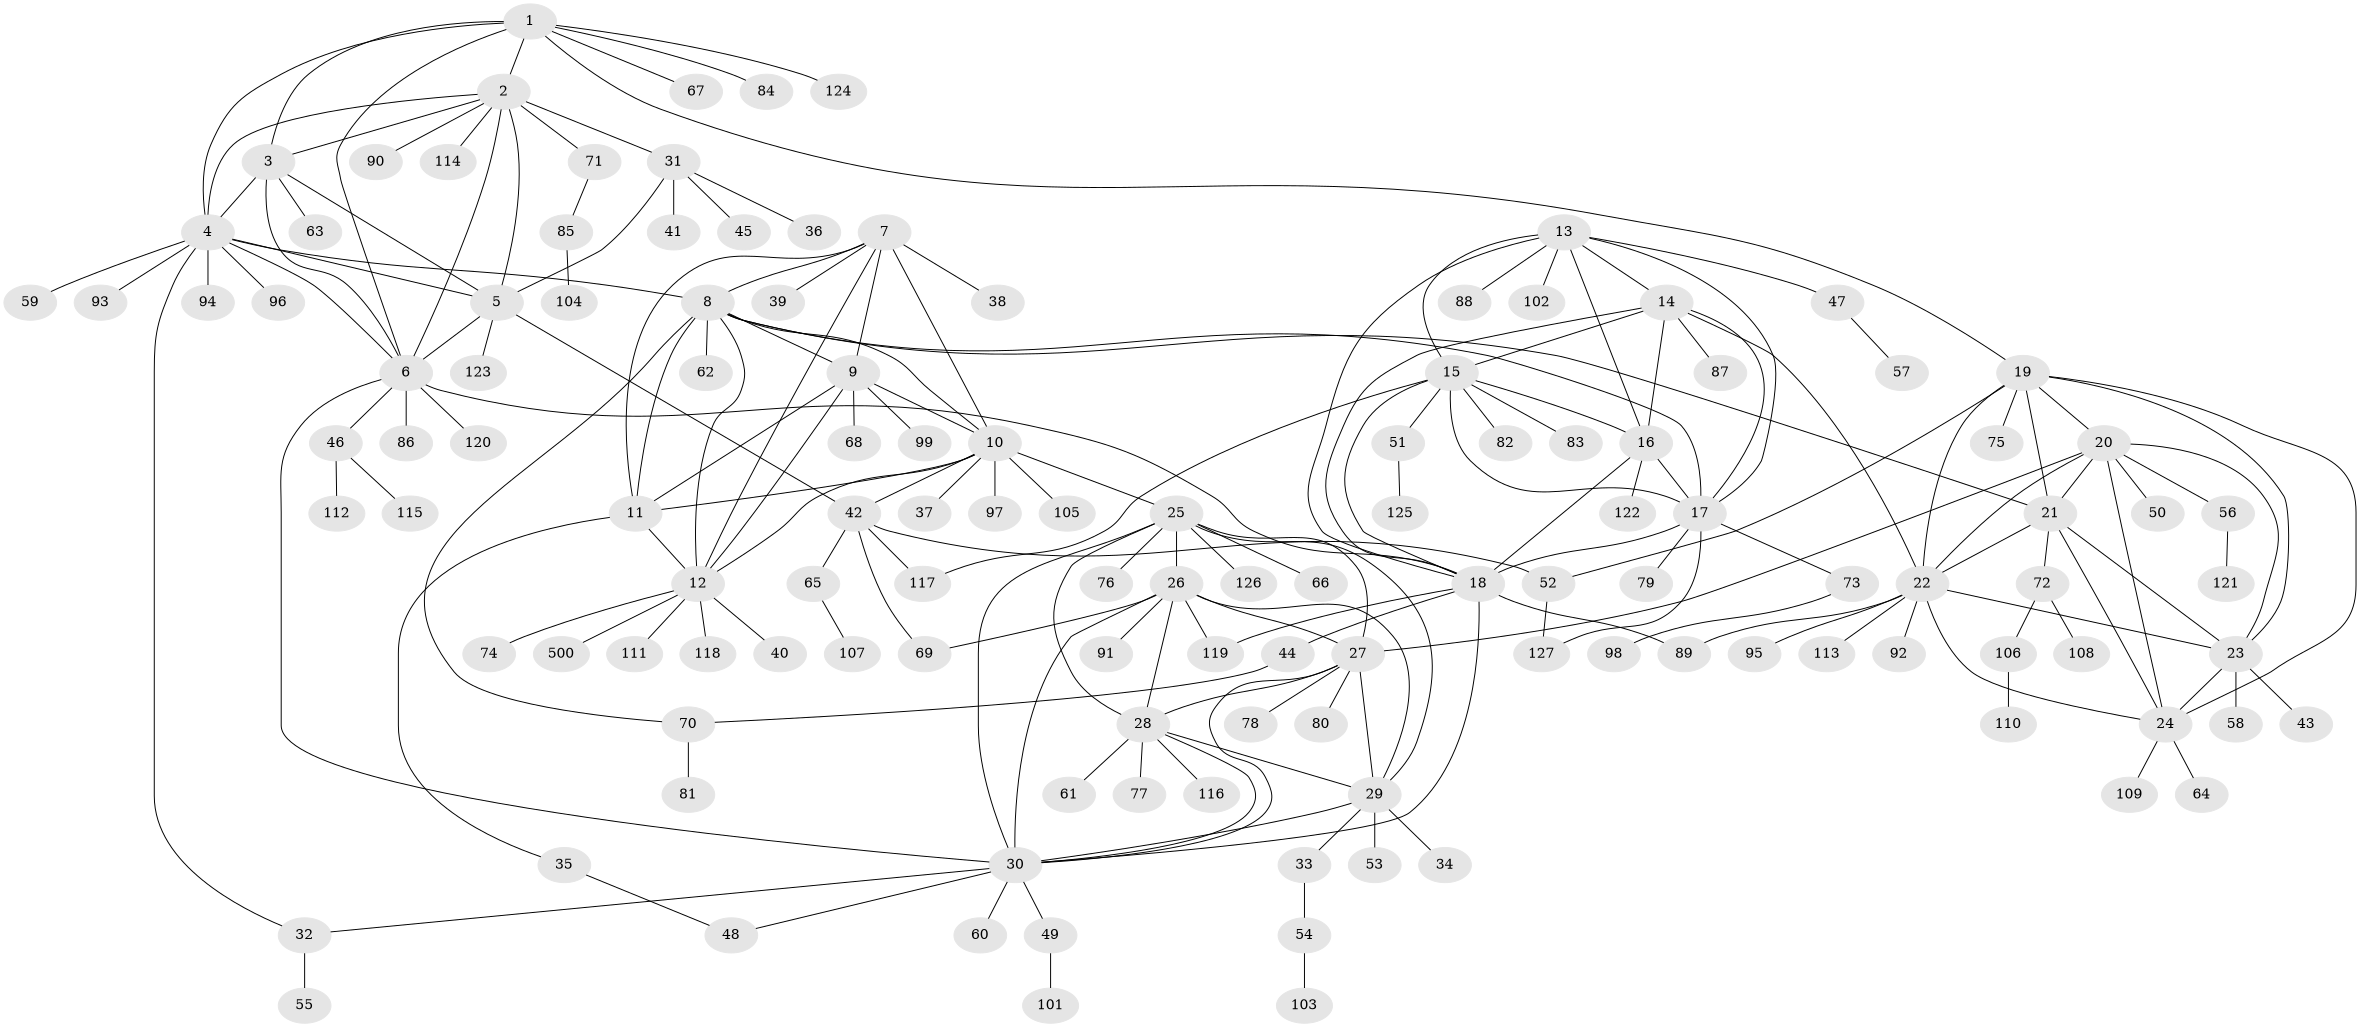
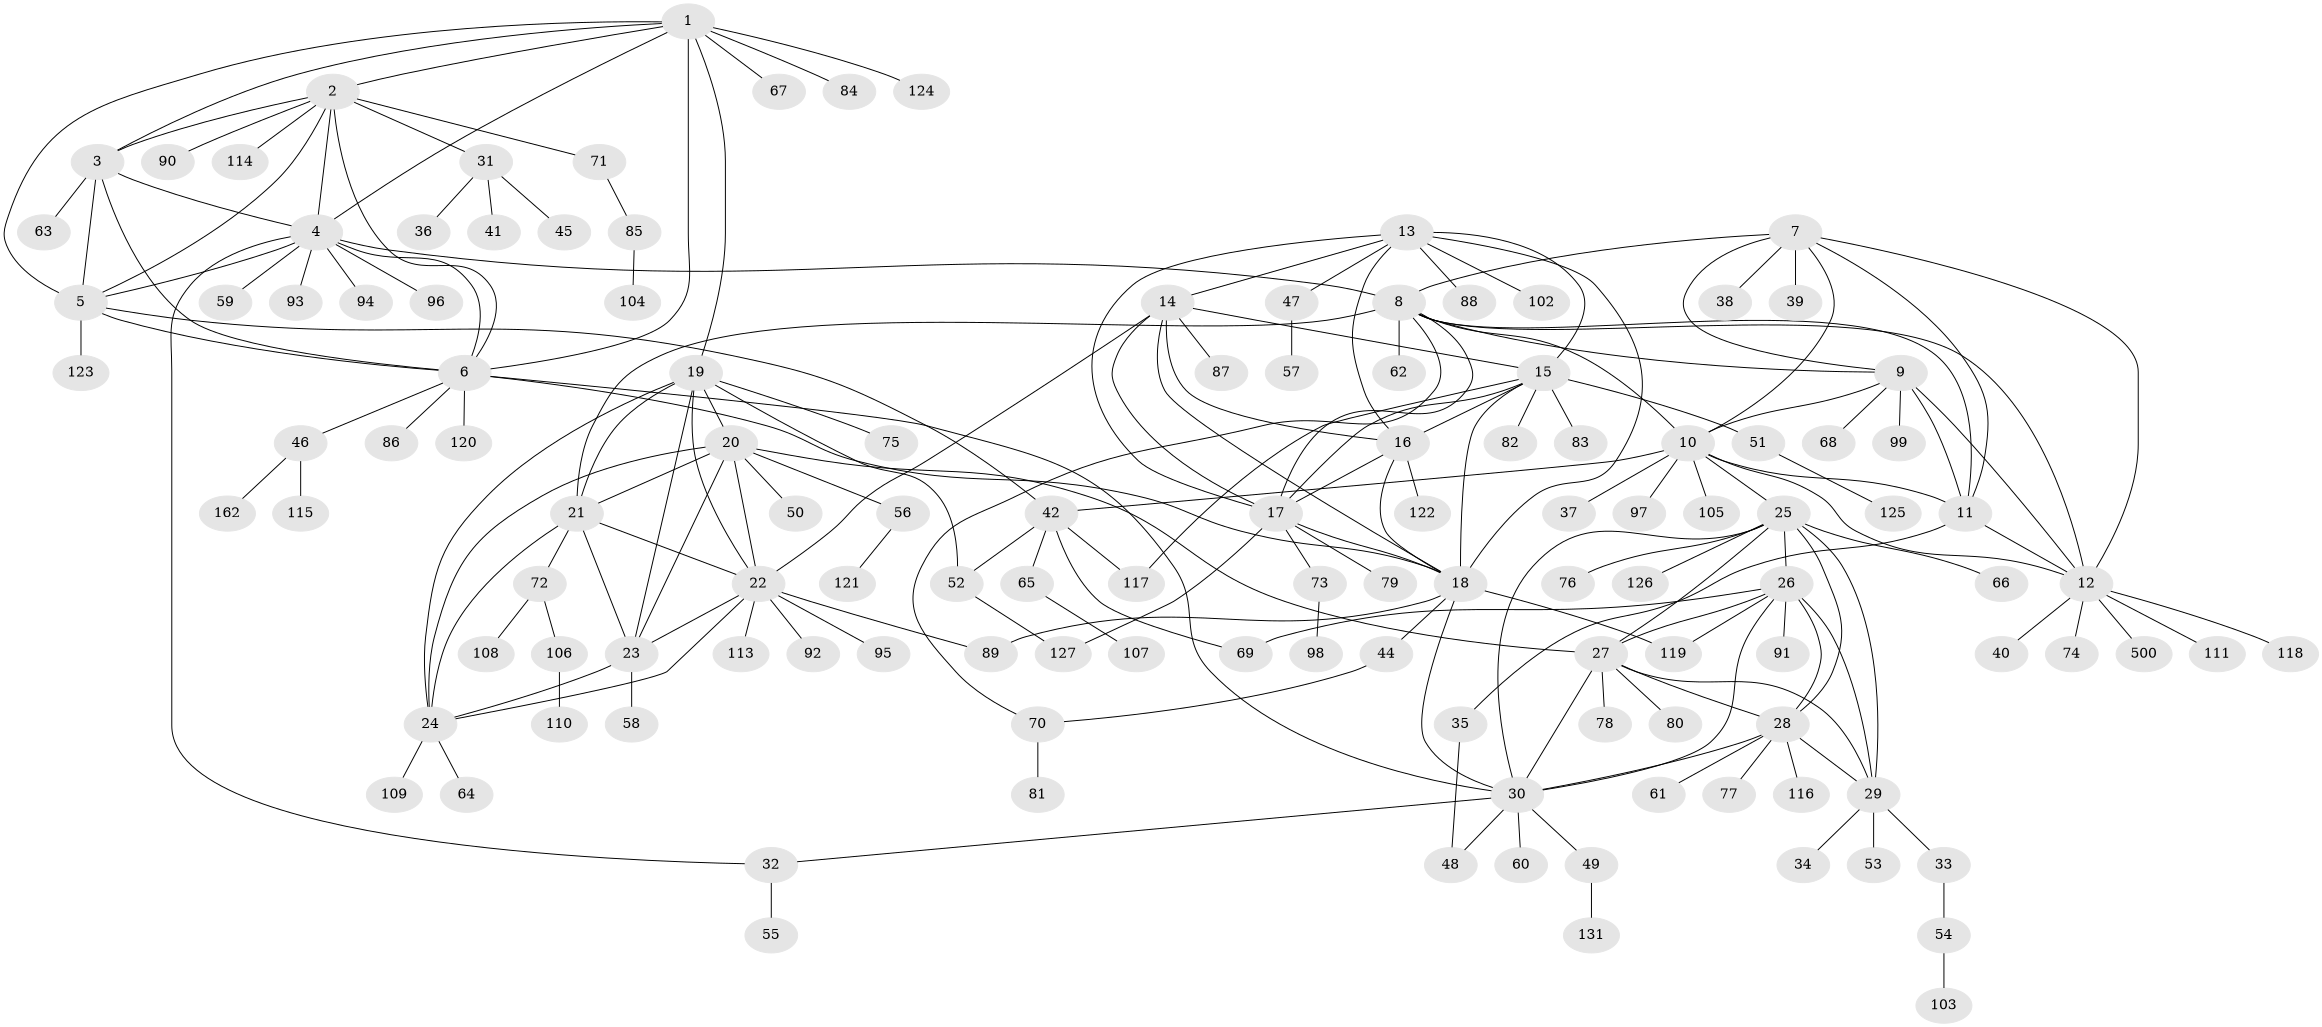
(602, 249) -> (254, 60)
(337, 514) -> (227, 514)
(2306, 724) -> none
(1259, 825) -> none
(1051, 1006) -> (1591, 935)
